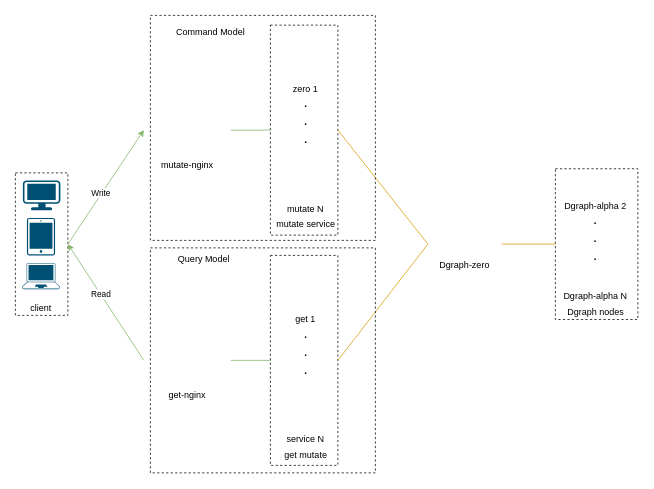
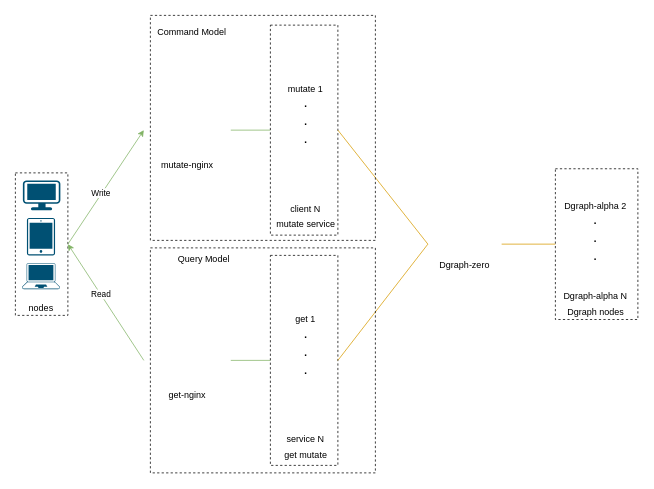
(210, 33) -> (192, 33)
(305, 89) -> (305, 89)
(305, 209) -> (305, 209)
(41, 308) -> (41, 308)
